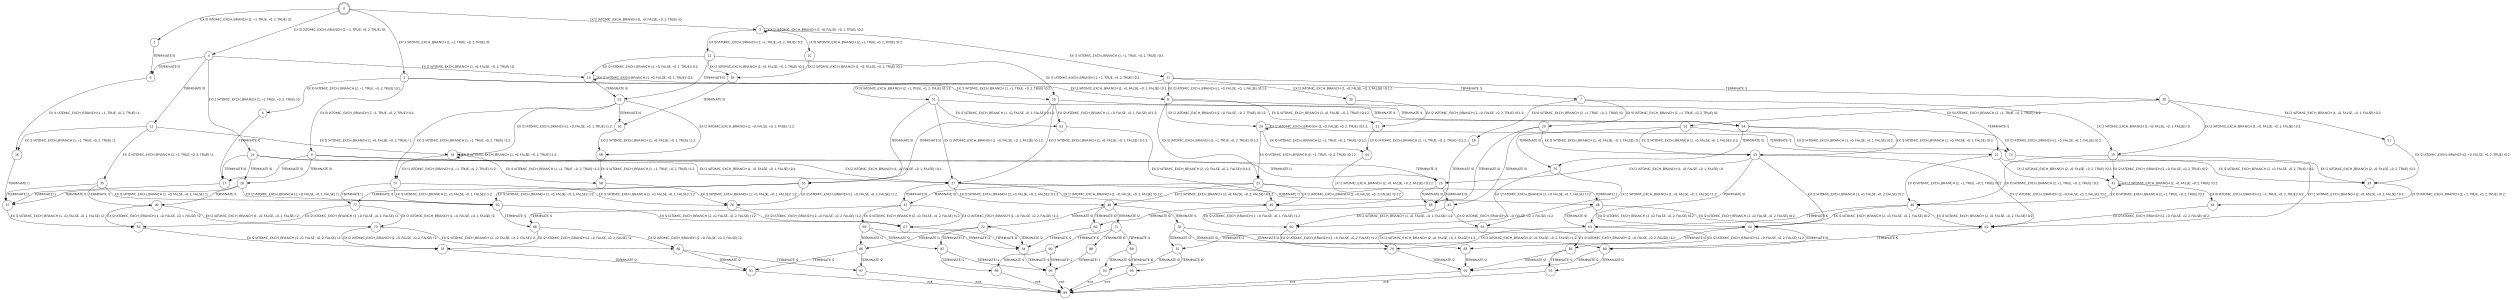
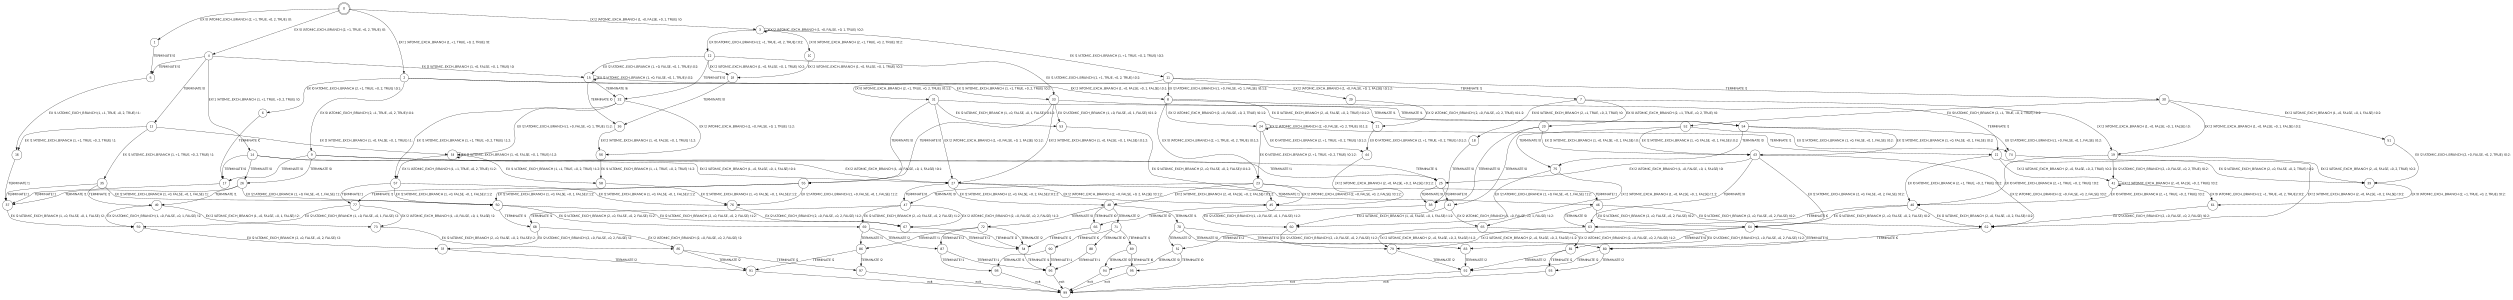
(620, 112) -> (592, 106)
none -> (679, 225)
(365, 245) -> none
